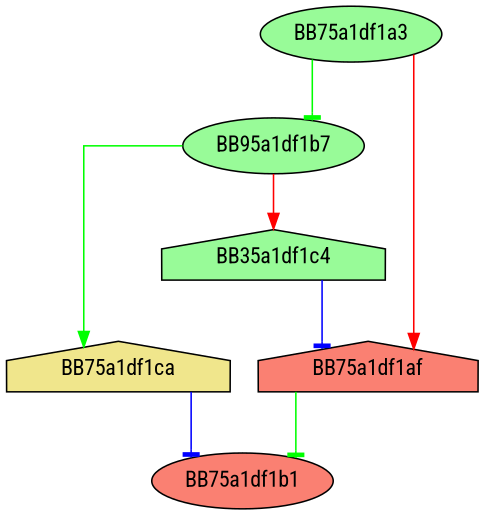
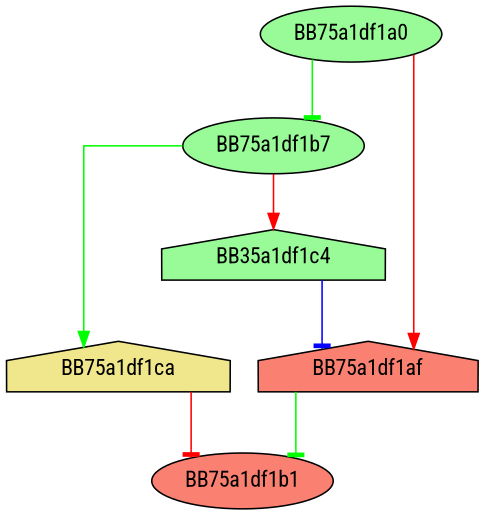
(351, 34) -> (351, 34)
(274, 146) -> (274, 146)
(191, 421) -> (191, 421)
